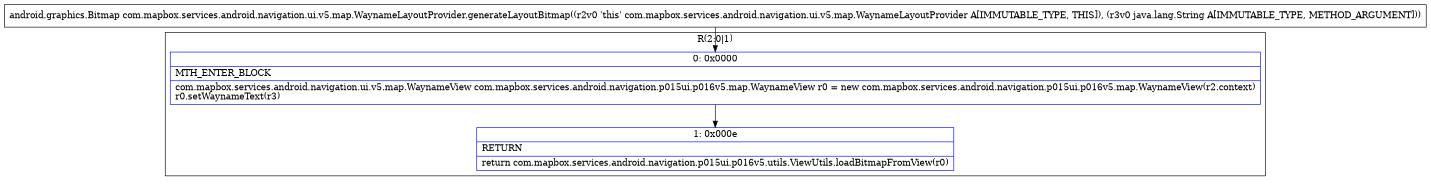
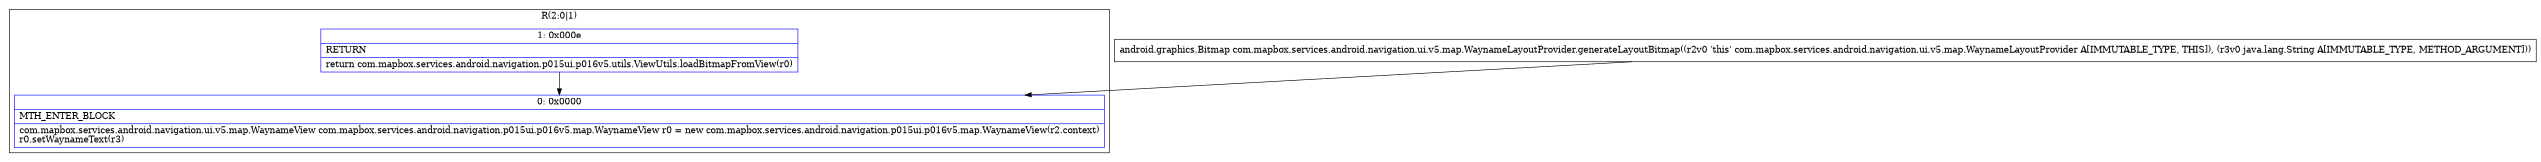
(715, 113) -> (559, 80)
